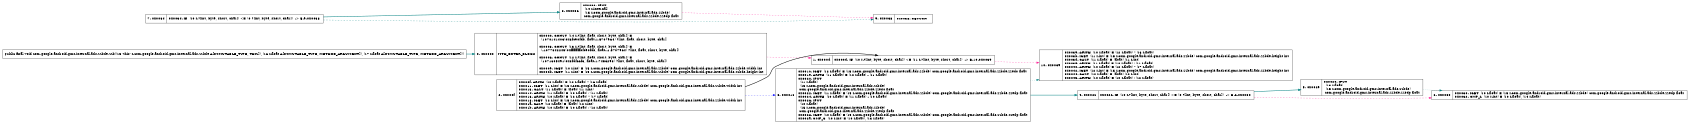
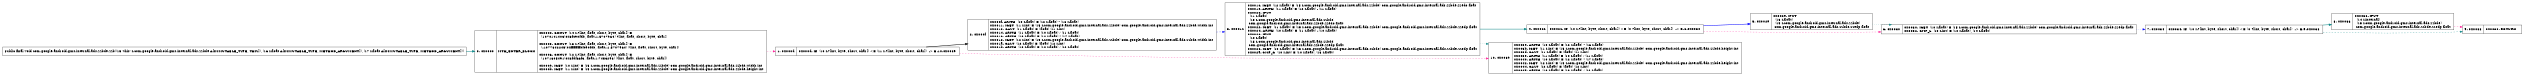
none -> (2140, 29)
(809, 56) -> (946, 46)
(1276, 91) -> (1726, 25)
